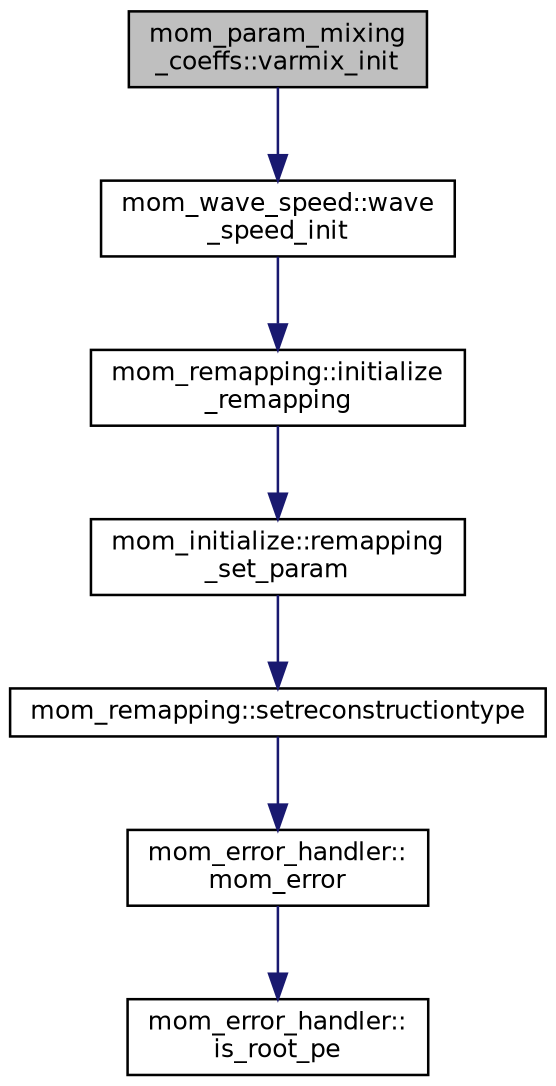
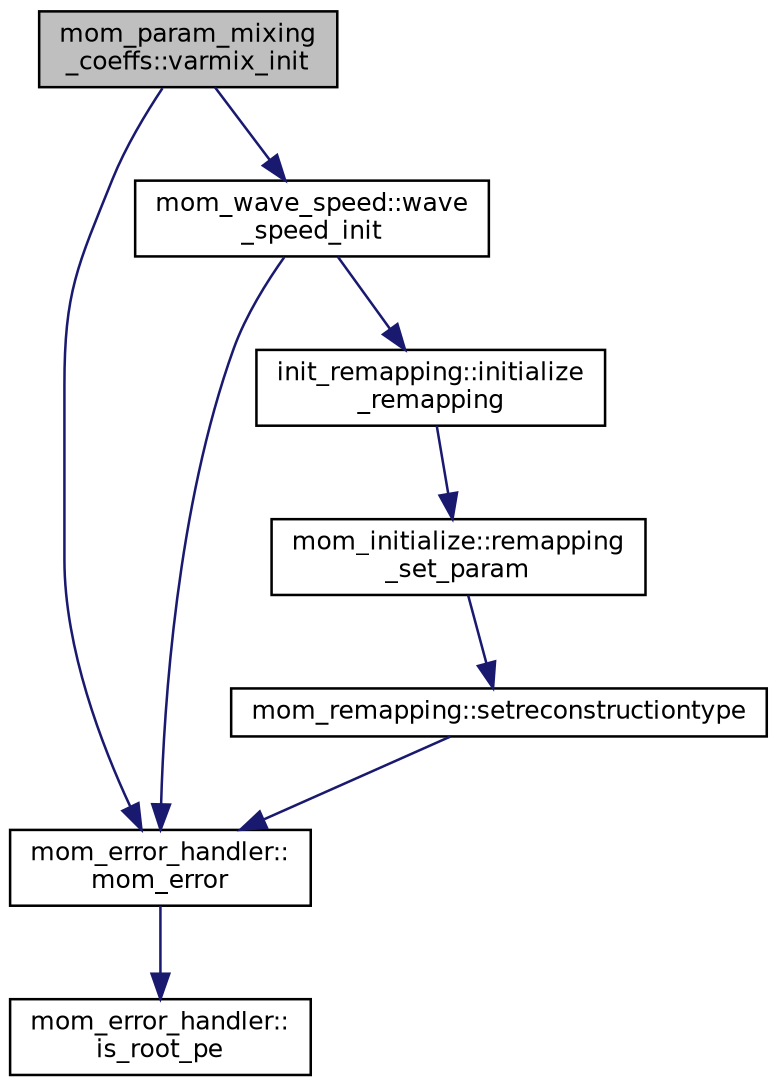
(278, 388) -> (431, 388)
none -> (64, 442)
none -> (189, 522)
